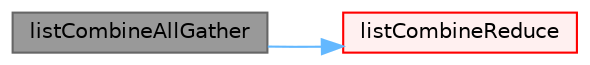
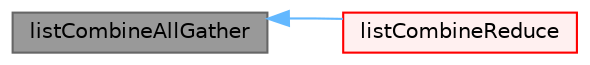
(295, 47) -> (316, 18)
